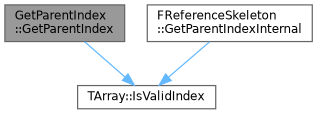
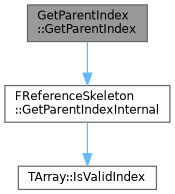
(105, 59) -> (87, 57)
